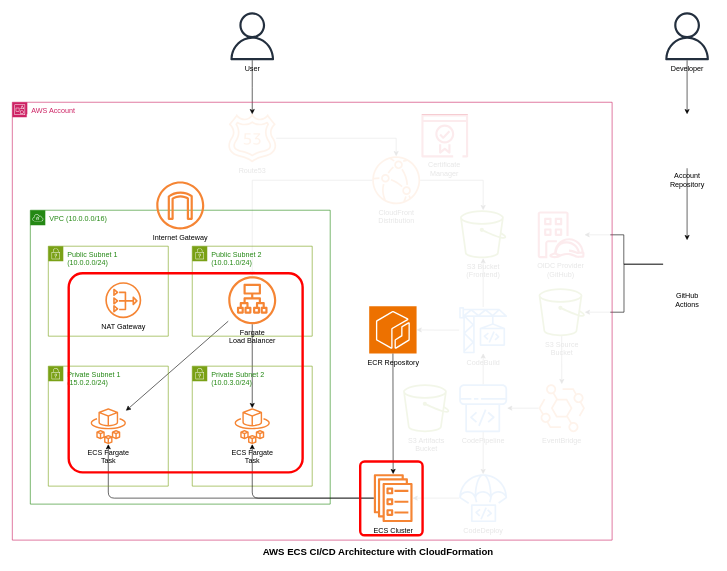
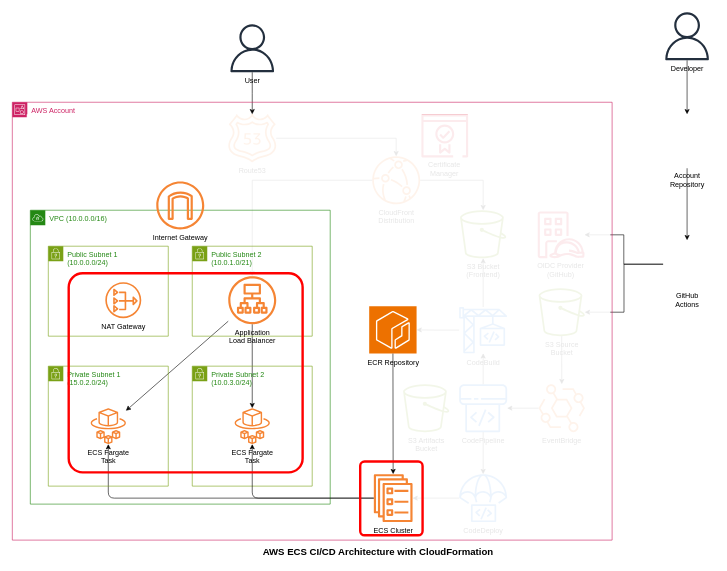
(252, 36) -> (252, 48)
(238, 259) -> (238, 259)
(253, 337) -> (253, 337)
